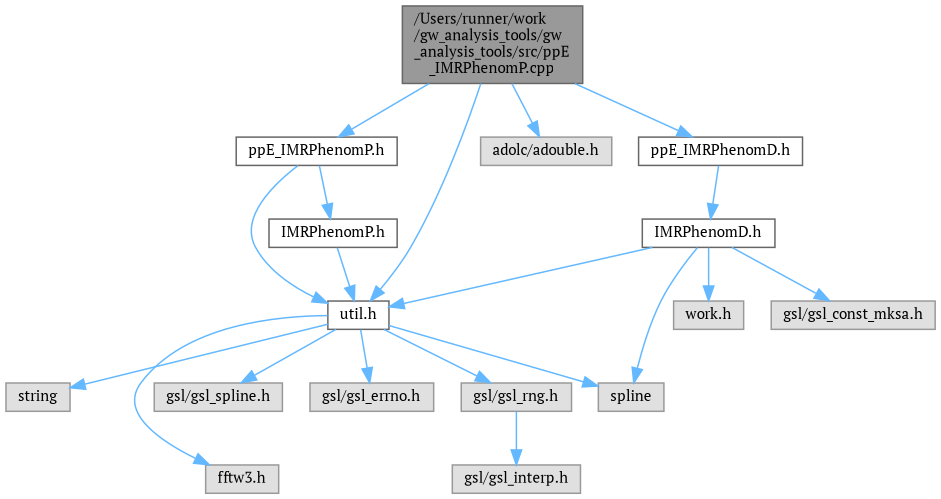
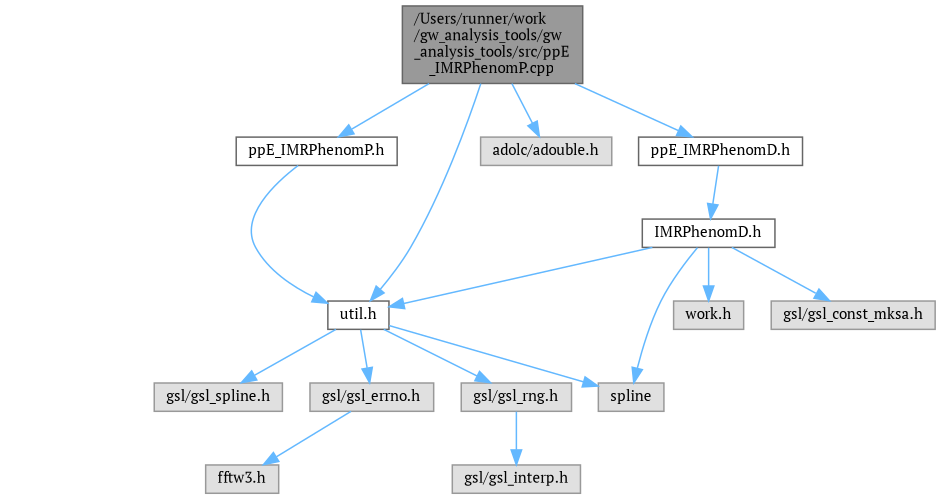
(333, 233) -> none
(178, 350) -> (314, 434)
(38, 397) -> none
